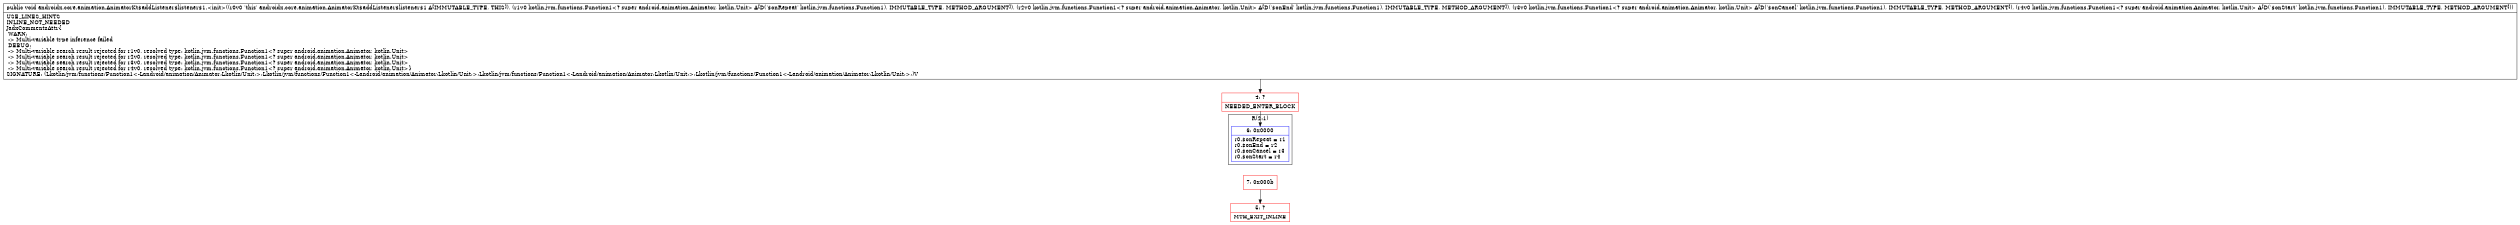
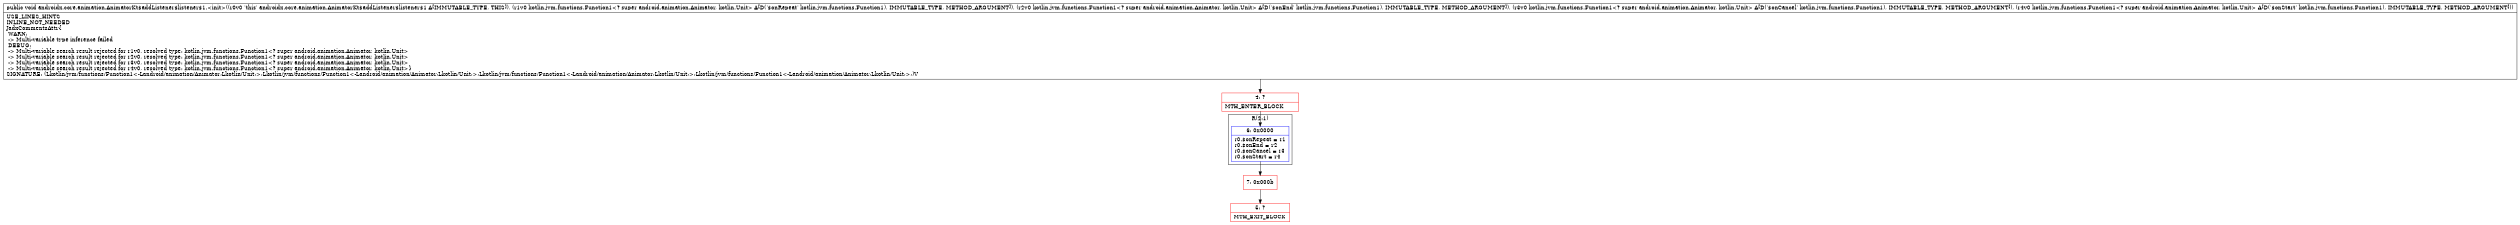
(1260, 107) -> (1254, 107)
none -> (1260, 167)
(1260, 217) -> (1260, 217)
